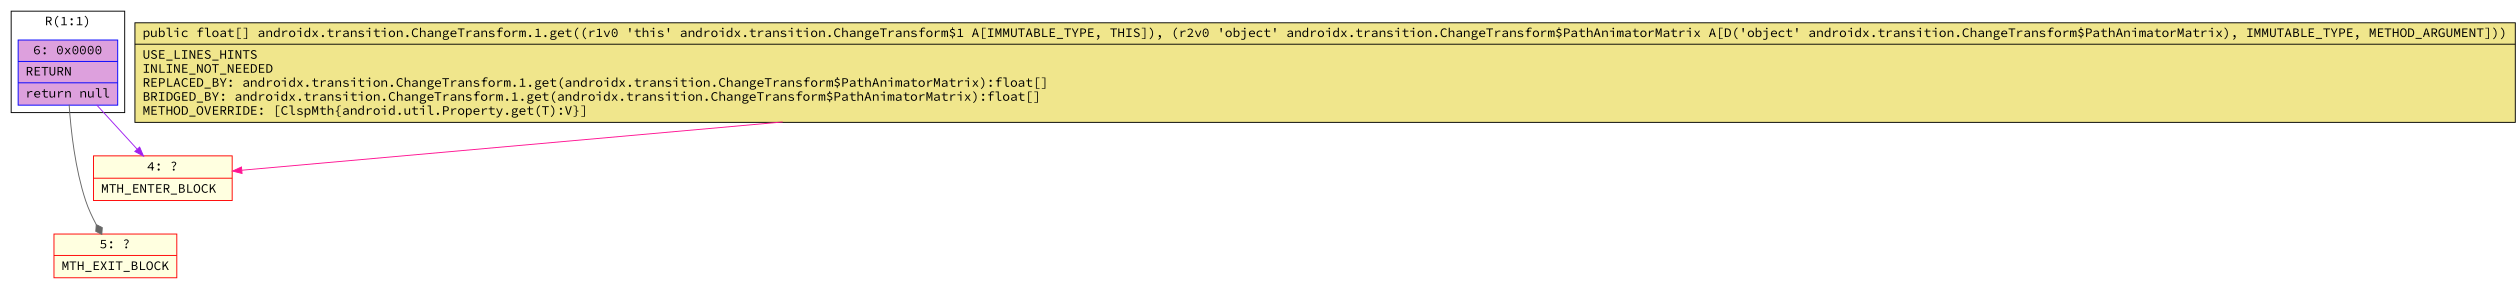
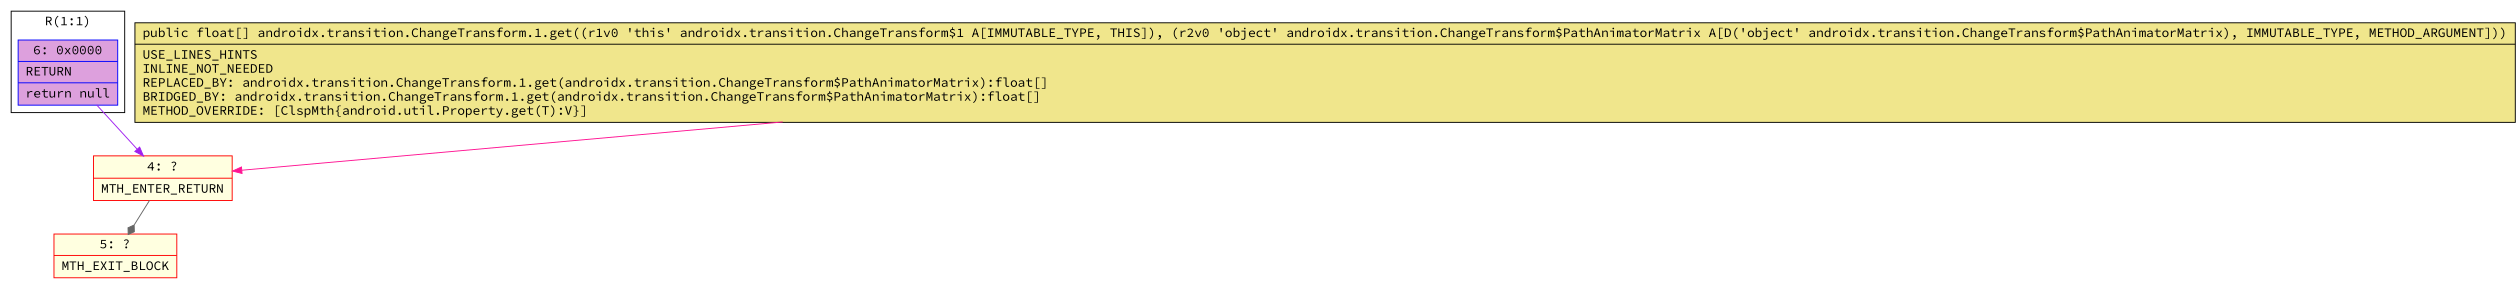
(77, 166) -> (142, 213)
(159, 189) -> (163, 189)
